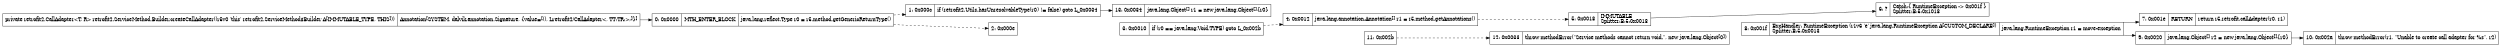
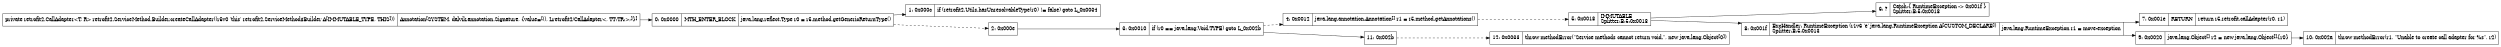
(1192, 11) -> none
(1916, 12) -> (1916, 12)
(898, 15) -> (898, 15)
none -> (1695, 22)
none -> (1067, 29)
none -> (1312, 35)
